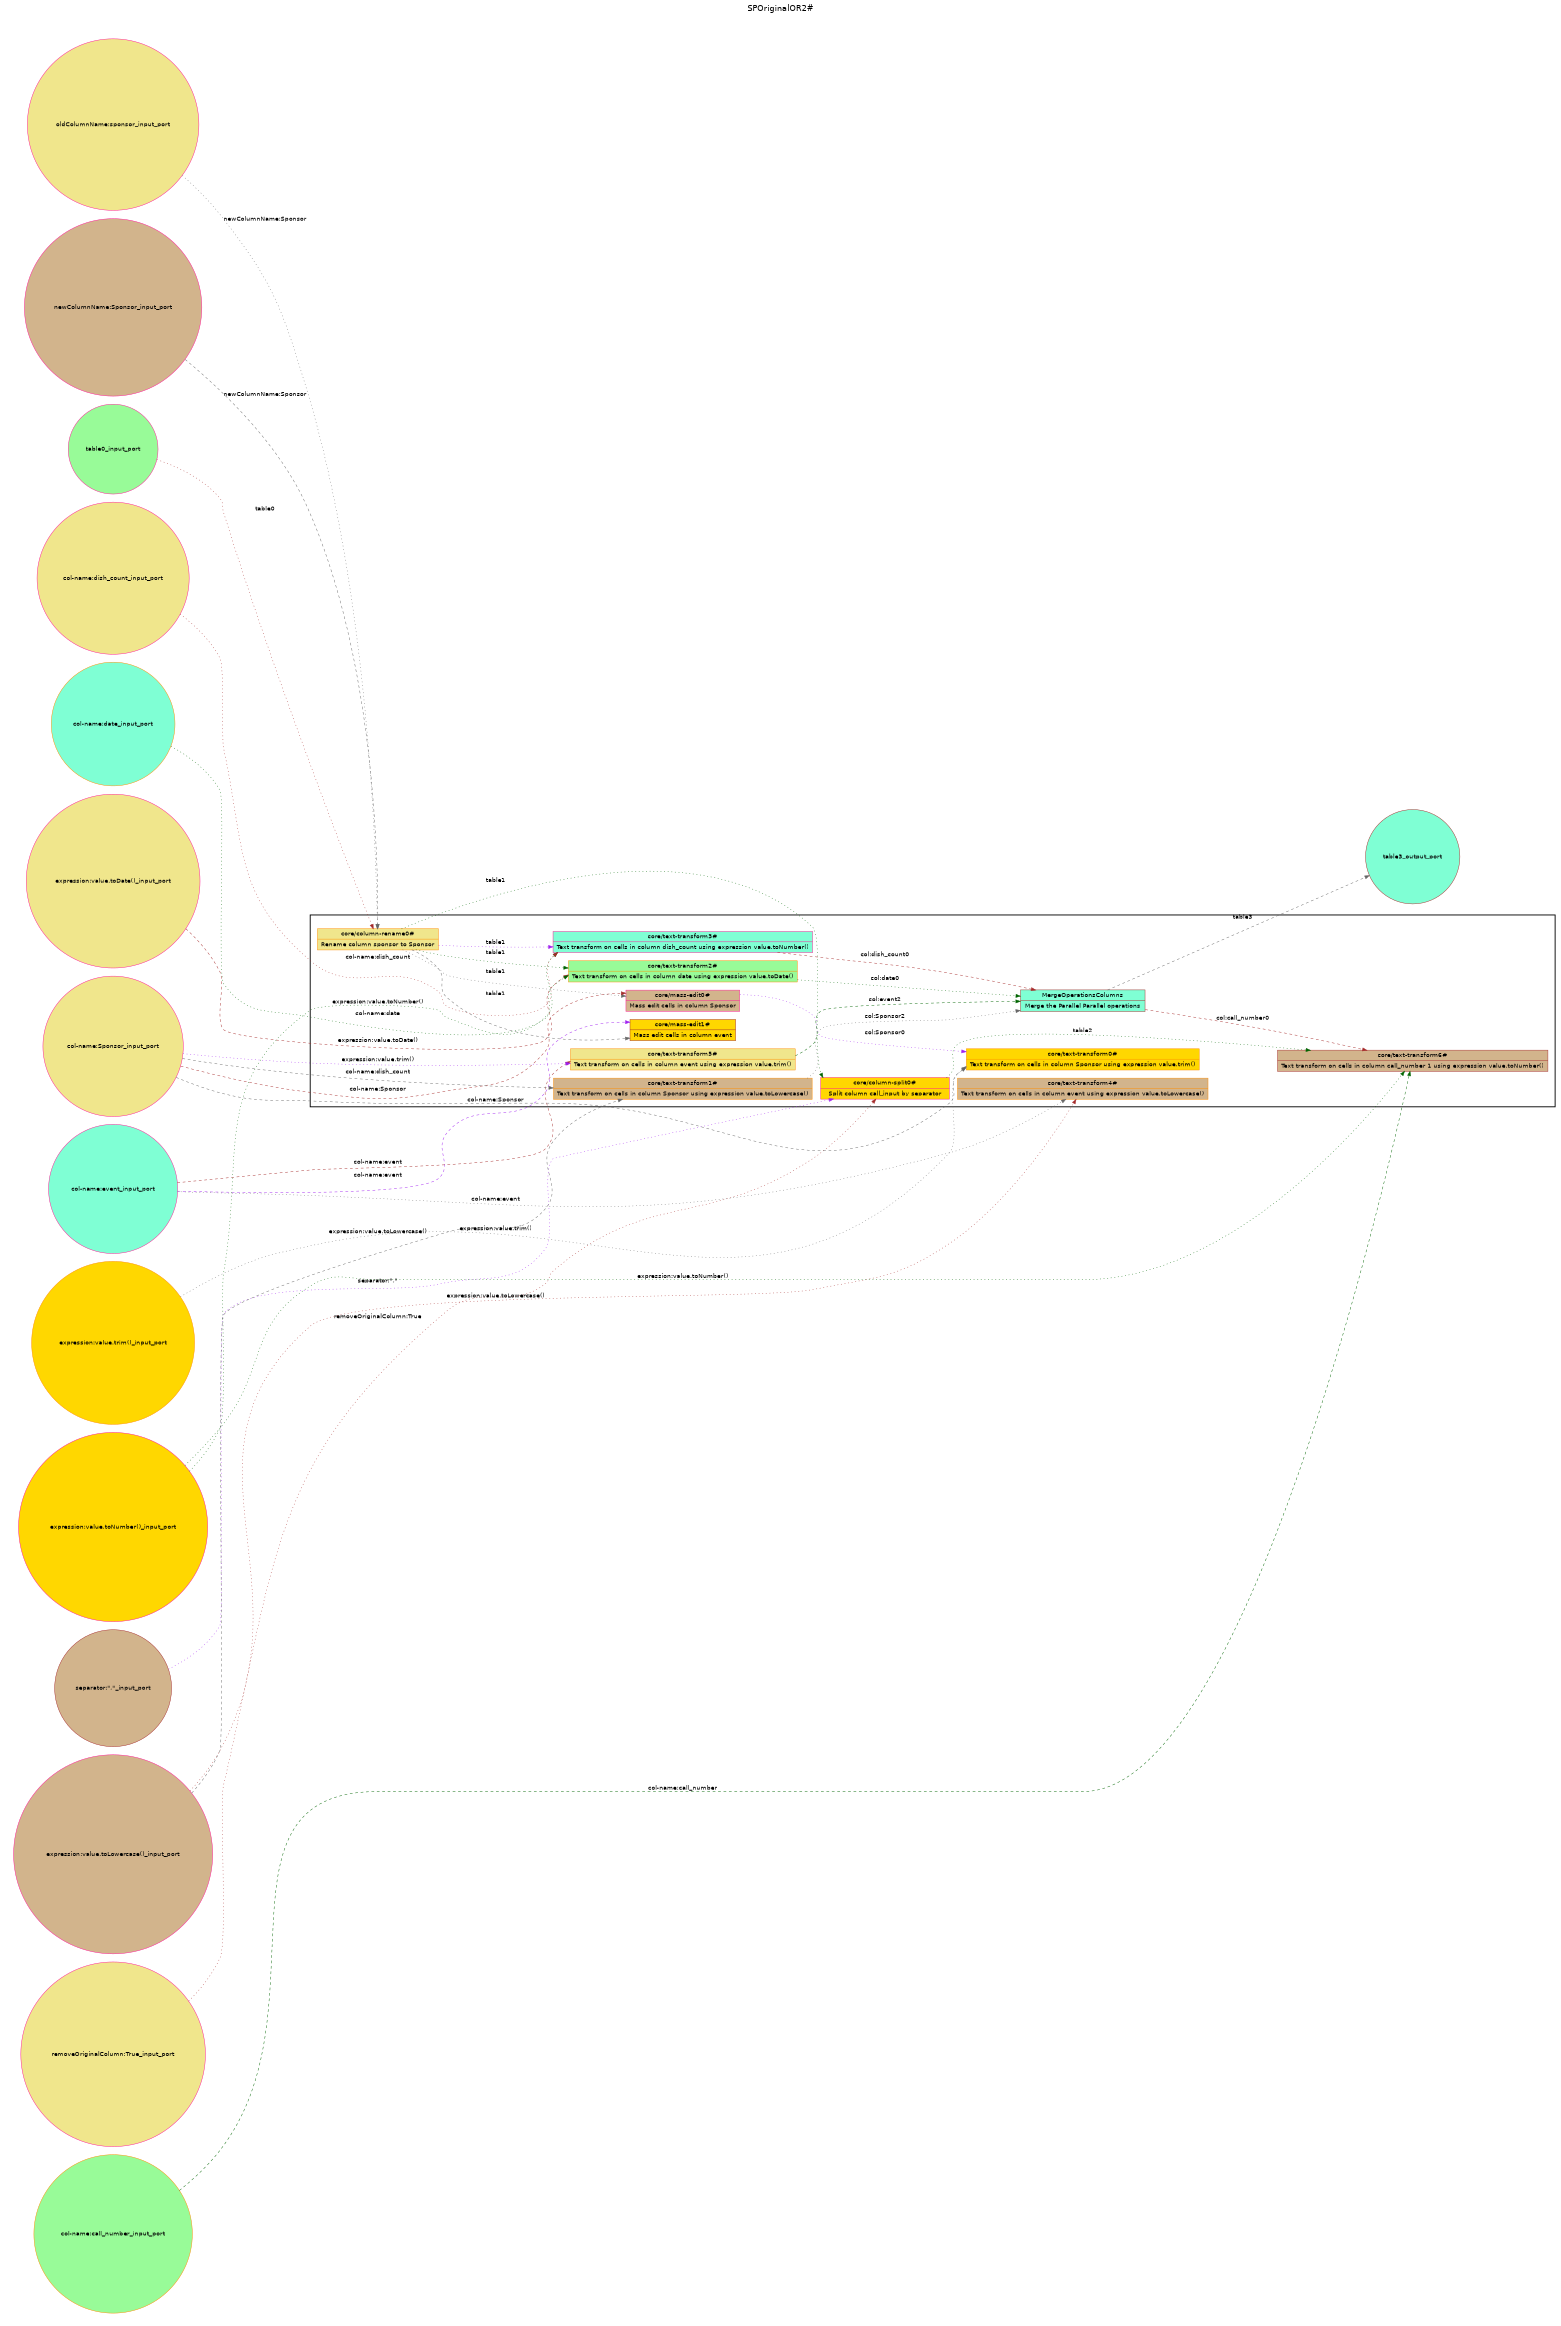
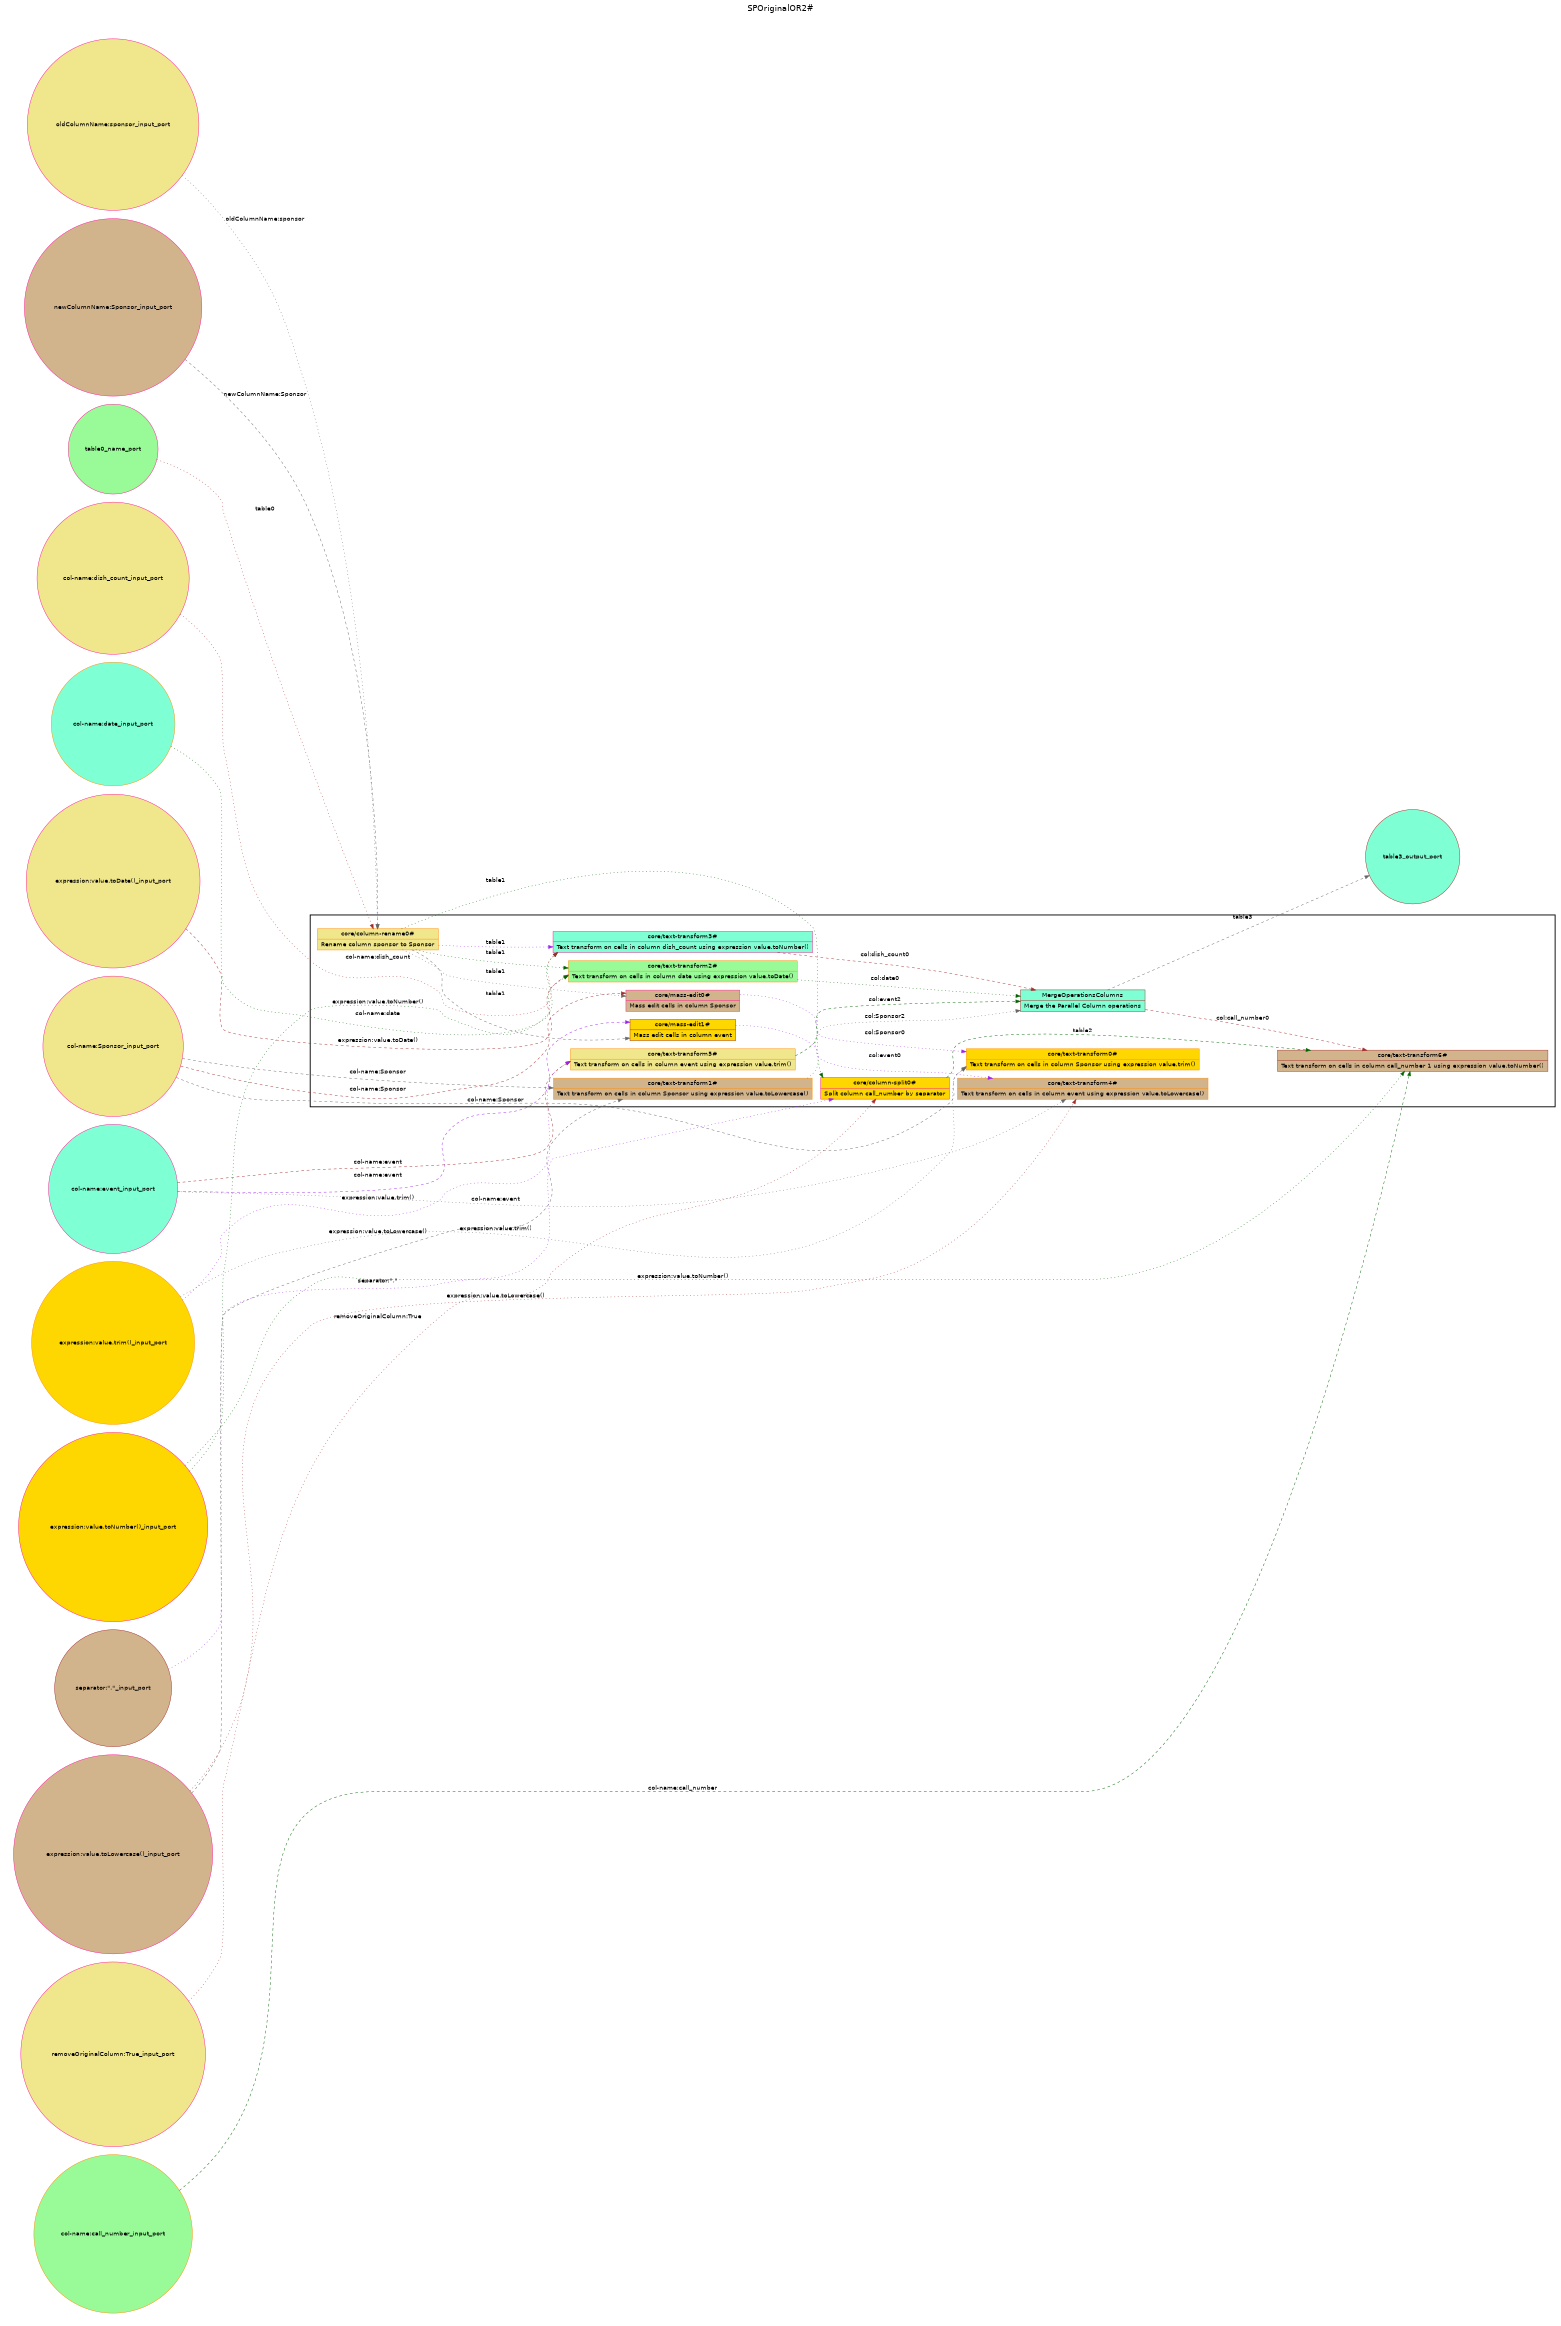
(265, 219) -> (265, 219)
(113, 449) -> (113, 449)
(1083, 1006) -> (1083, 1006)
(1113, 1036) -> (1113, 1036)
(374, 1065) -> (401, 1214)
none -> (855, 1068)
(378, 1072) -> (378, 1072)
(885, 1093) -> (885, 1093)
